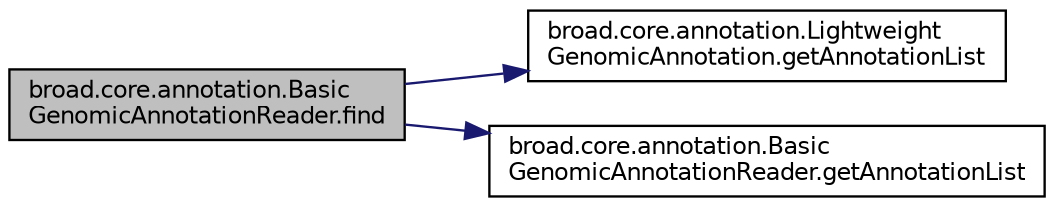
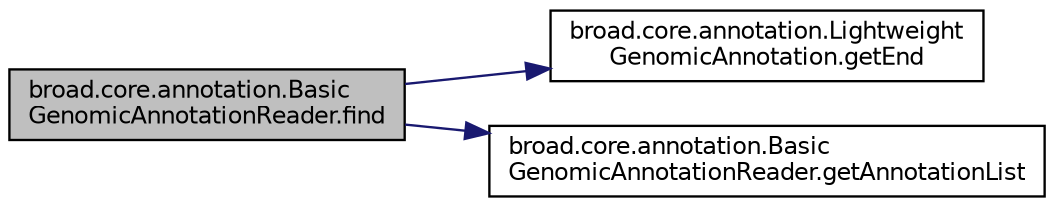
(767, 46) -> (767, 46)
